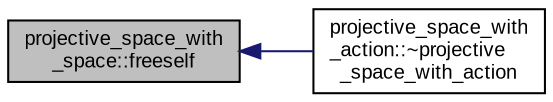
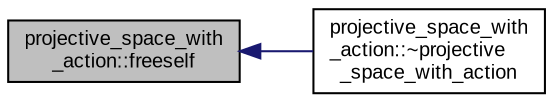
(124, 51) -> (124, 51)
